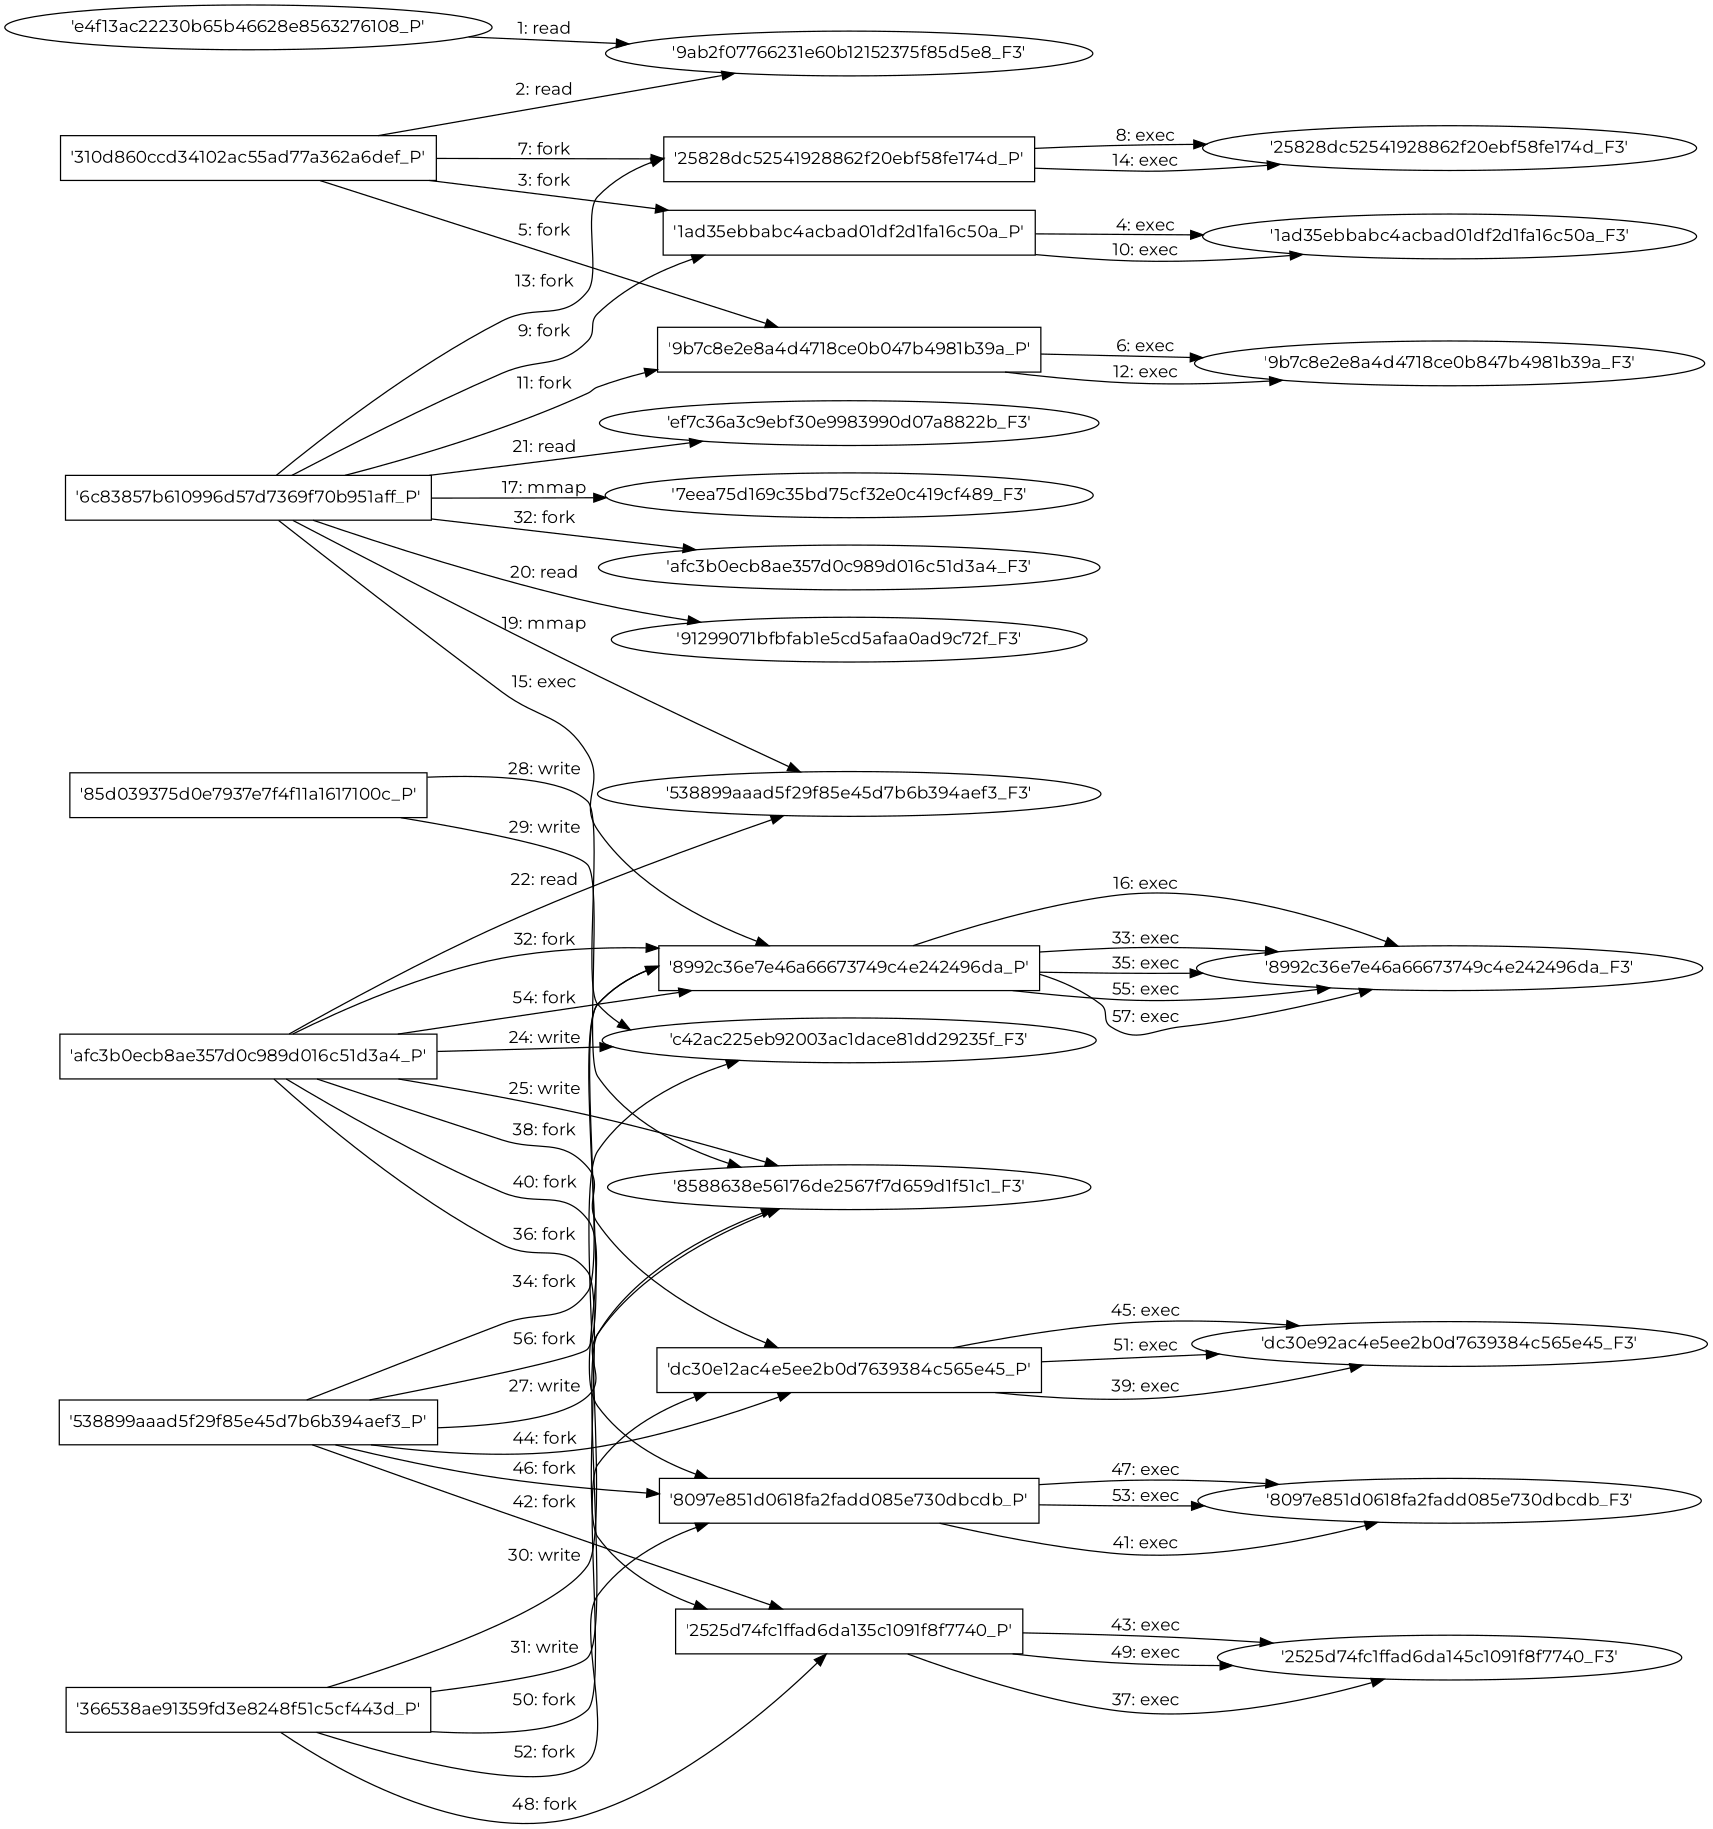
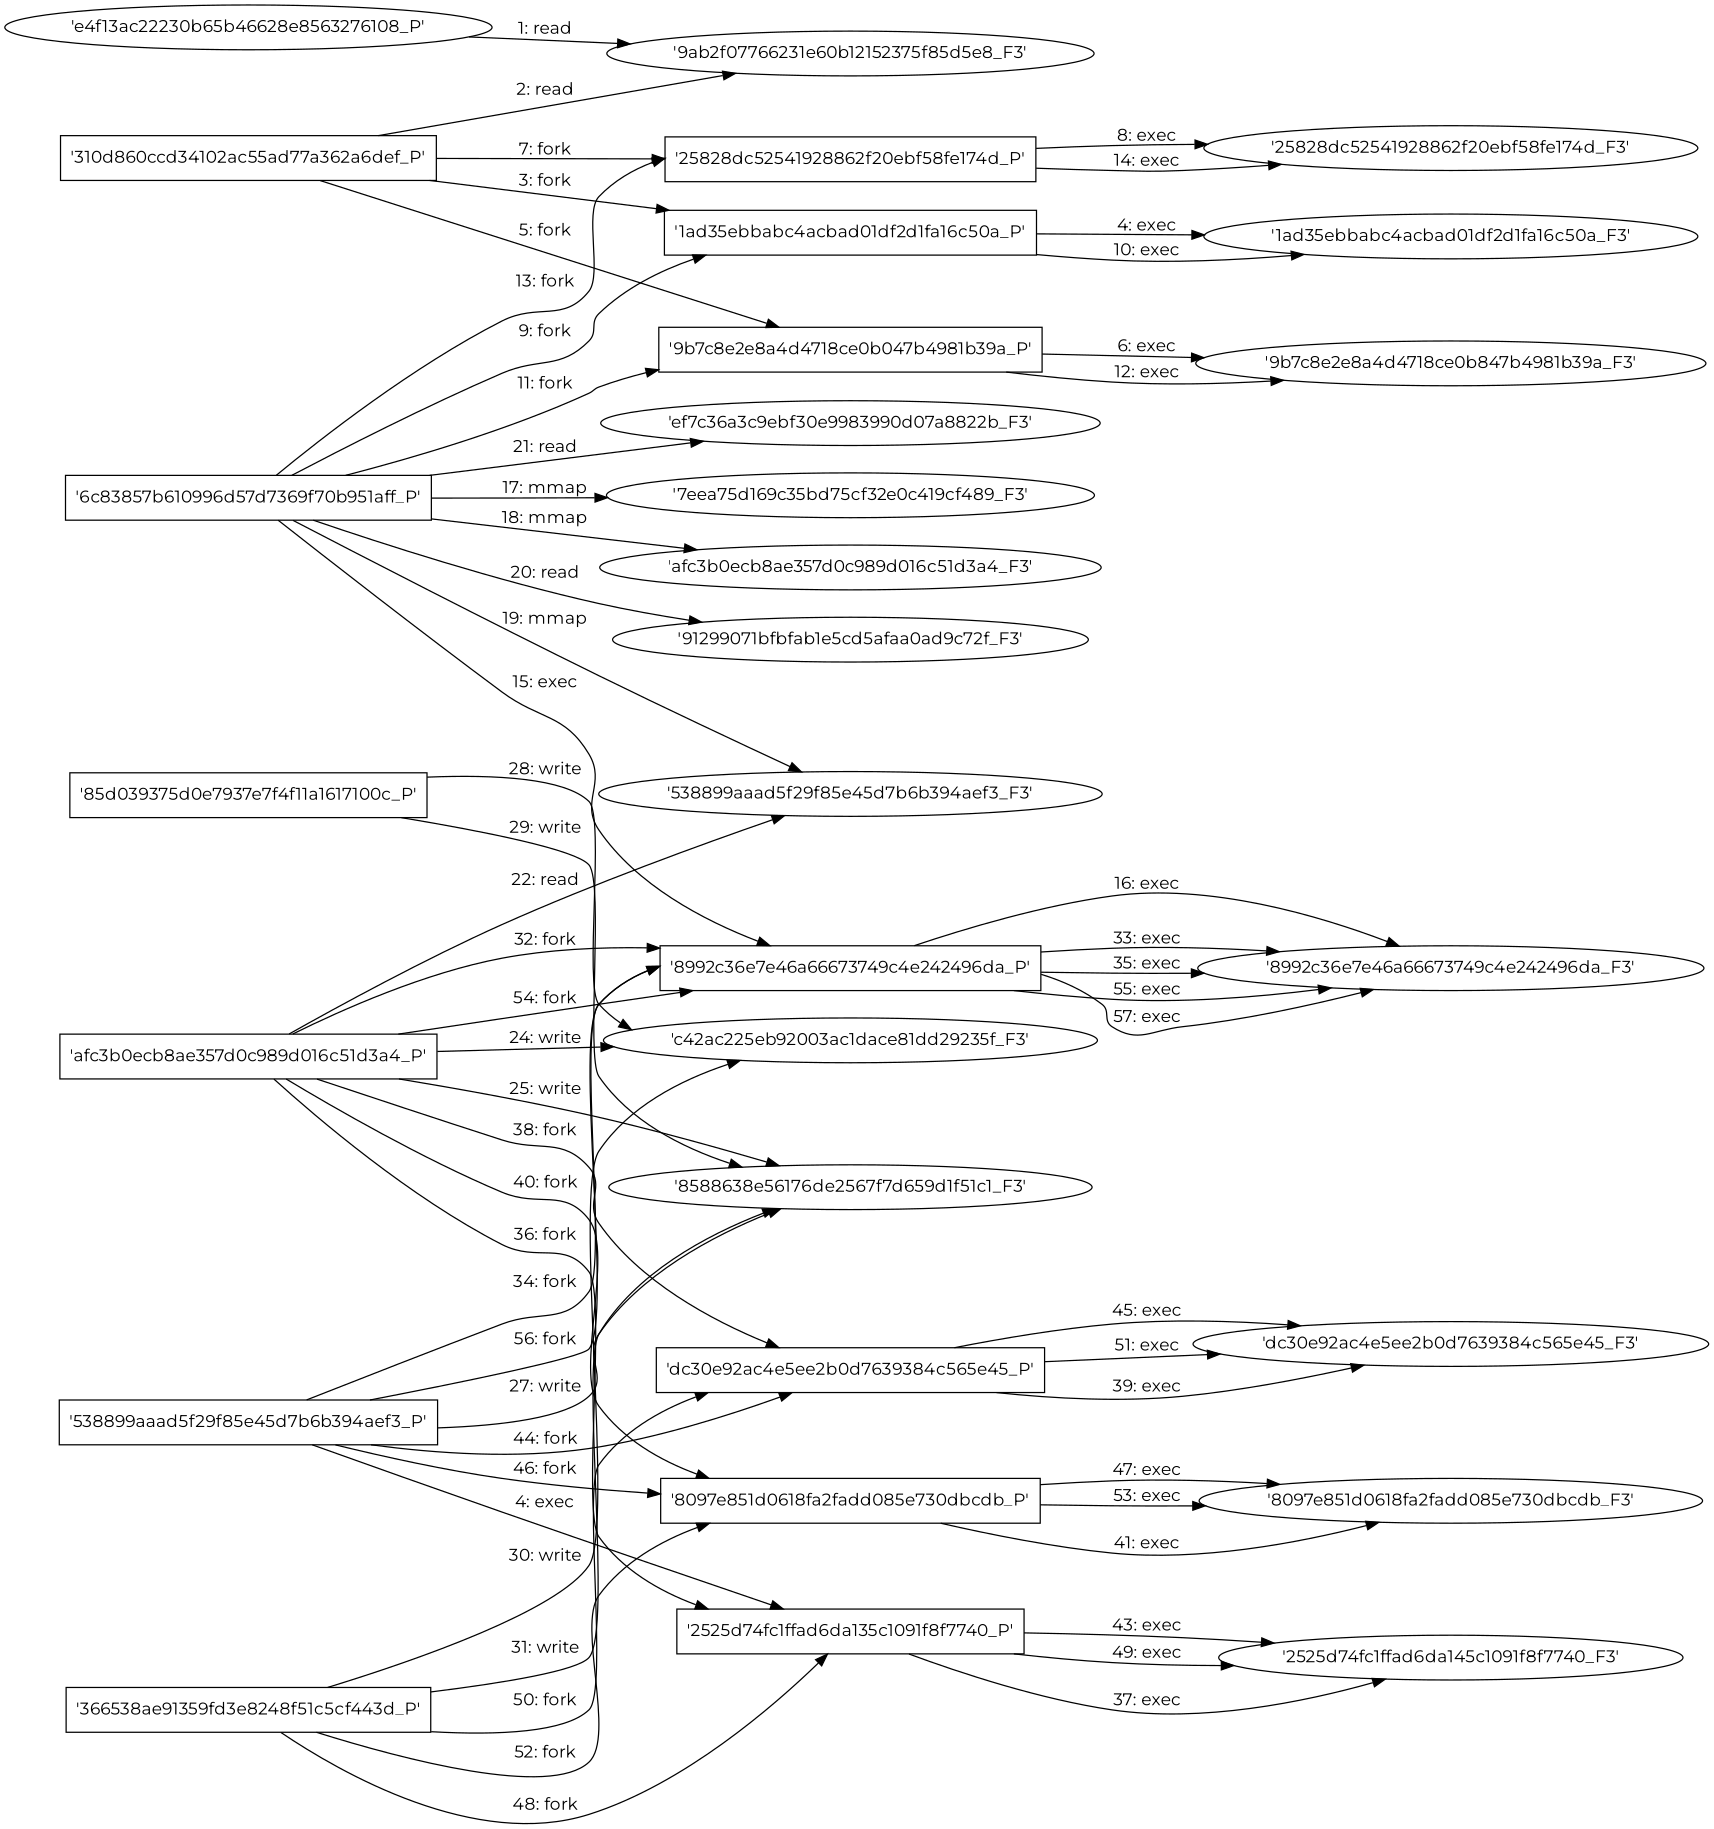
(545, 518) -> (545, 518)
(849, 1370) -> (850, 1370)
(545, 1503) -> (545, 1503)
